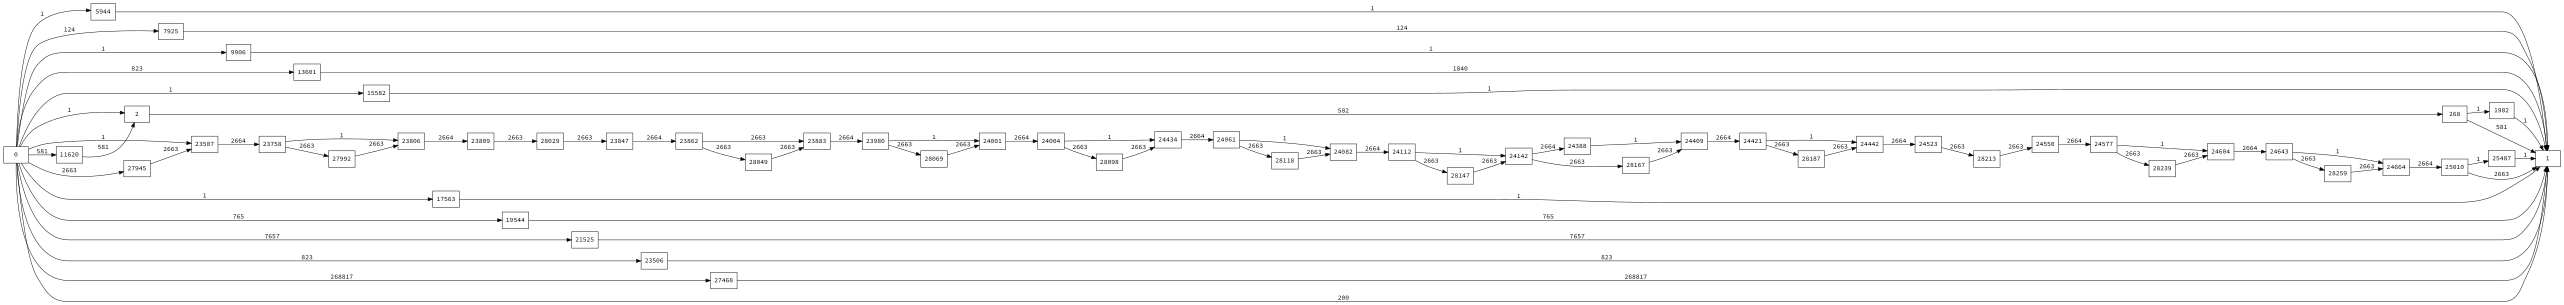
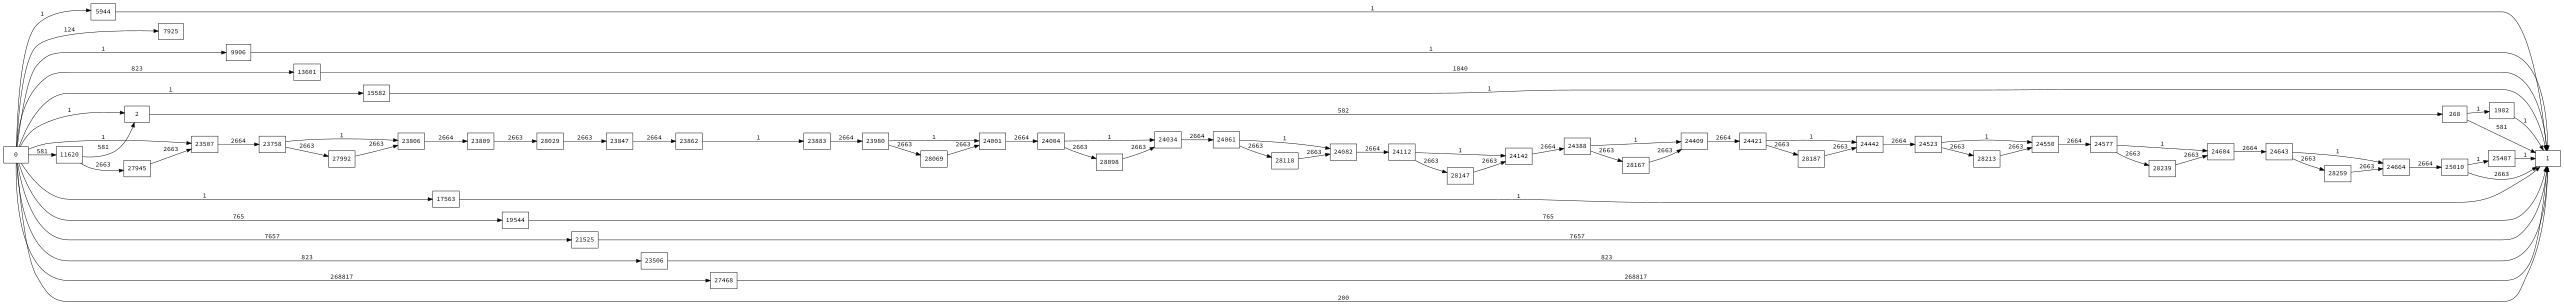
(1408, 32) -> none
(759, 138) -> (759, 138)
(1168, 140) -> (1168, 140)
none -> (1984, 140)
(759, 162) -> none
(1575, 166) -> (1604, 156)
(73, 176) -> (99, 170)
